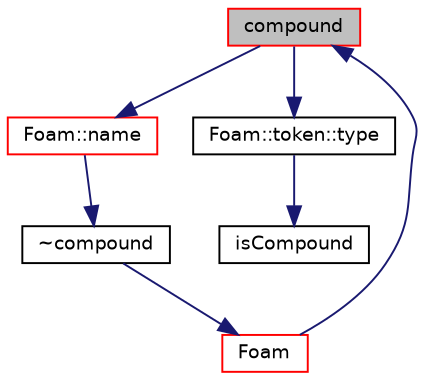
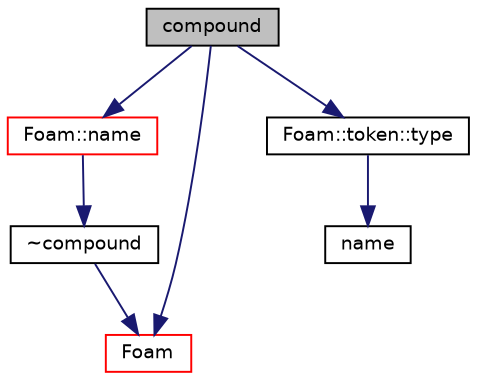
(294, 27) -> (213, 27)
(408, 204) -> (192, 182)
(294, 245) -> (368, 245)
